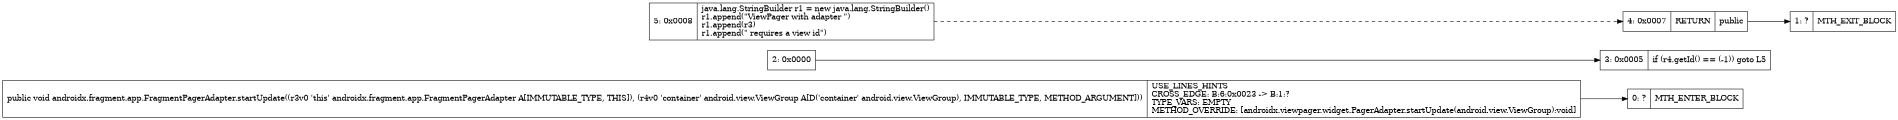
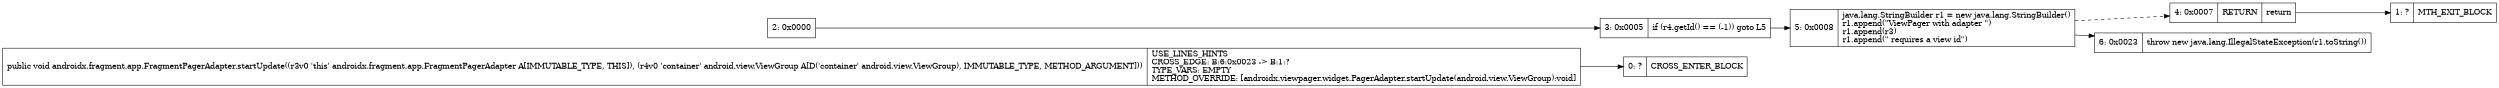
(1731, 21) -> (2279, 13)
none -> (1778, 28)
none -> (2233, 43)
(1697, 99) -> (1697, 66)
